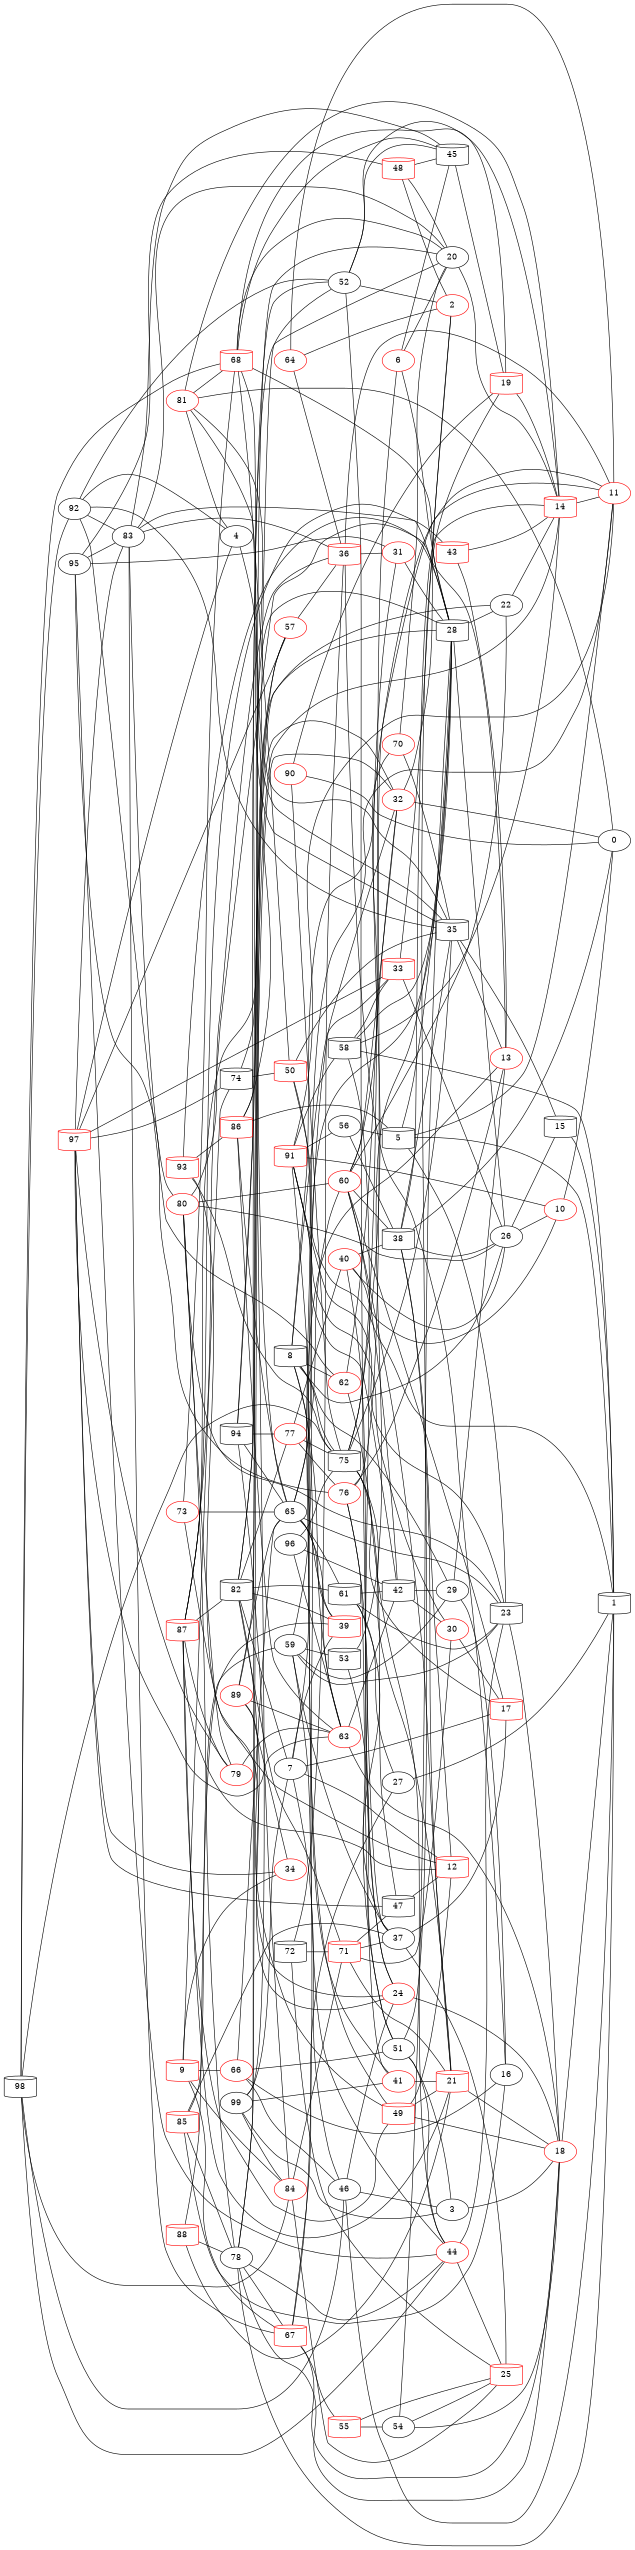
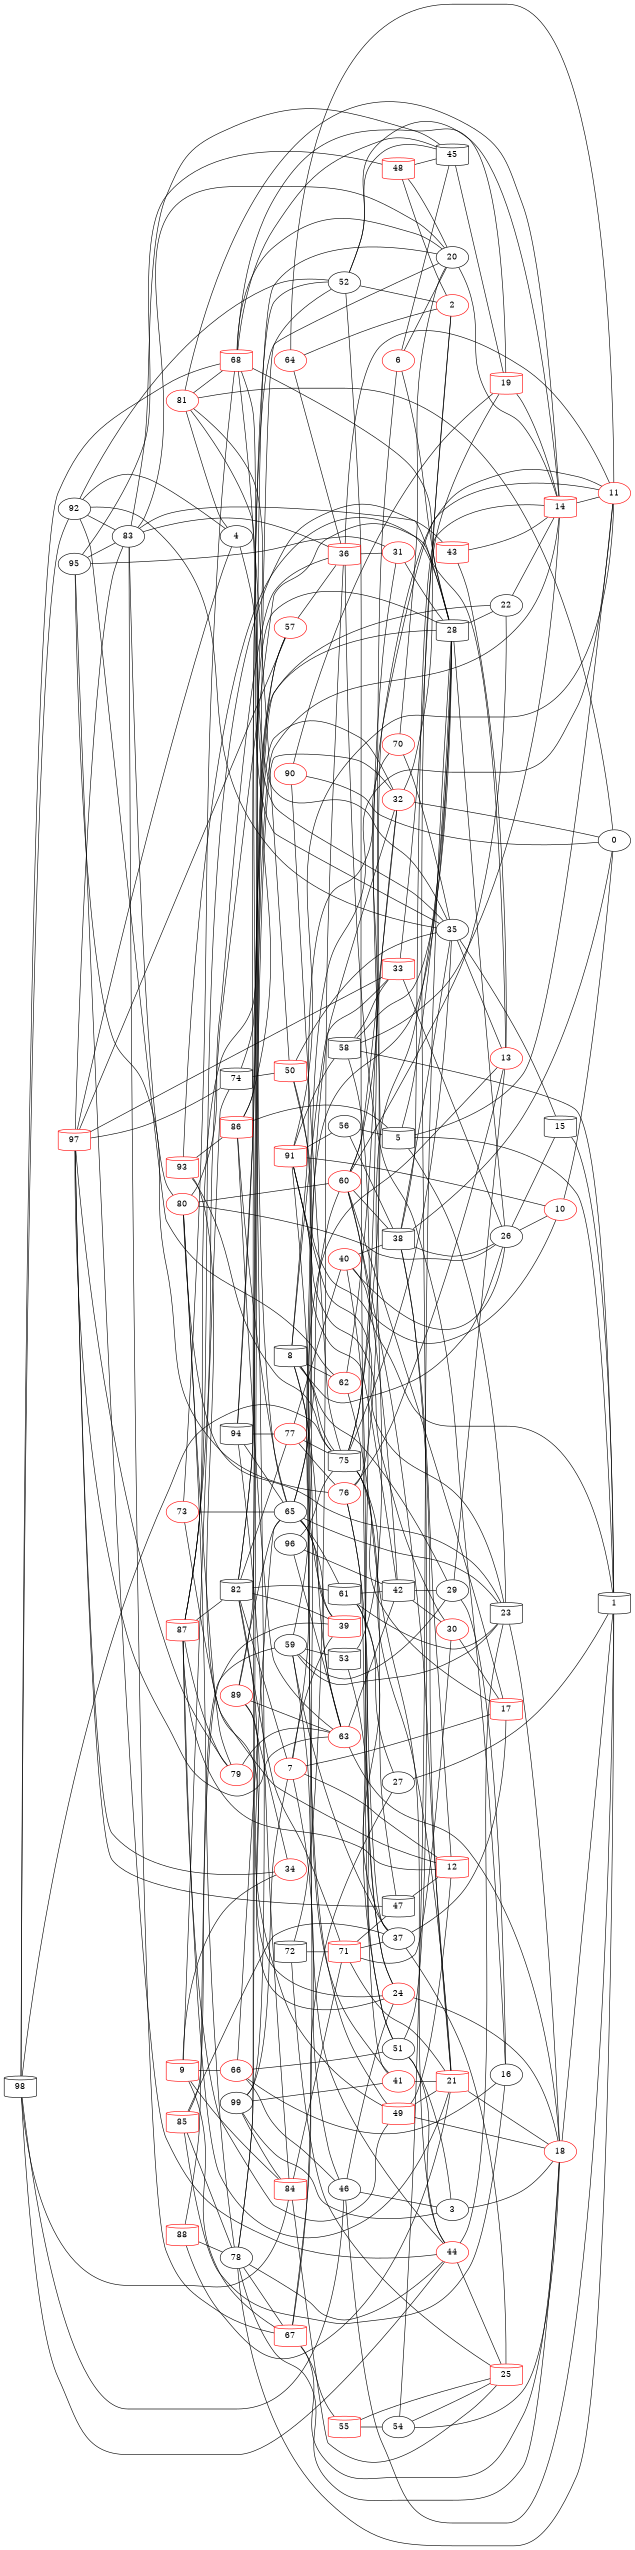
(452, 930) -> (452, 930)
(290, 1769) -> (290, 1769)
(290, 2189) -> (290, 2189)
